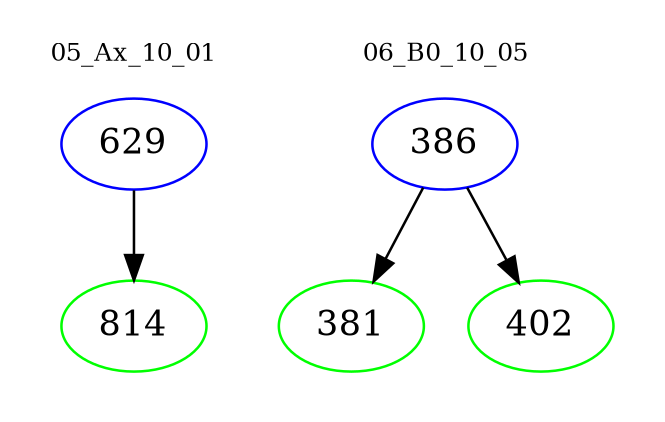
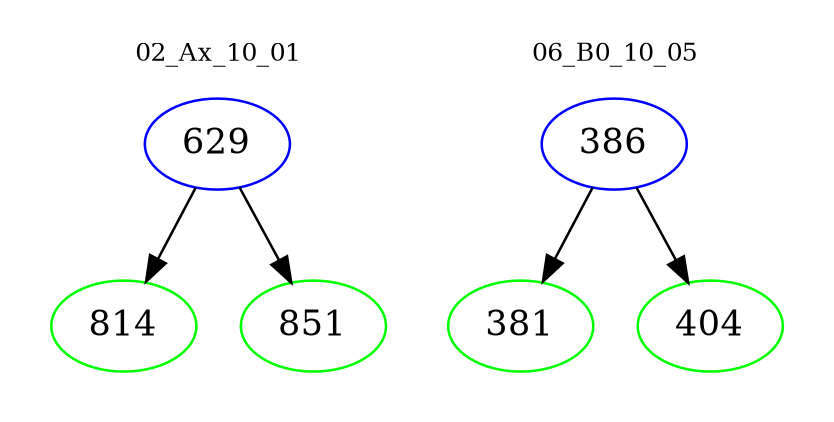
(134, 54) -> (219, 54)
none -> (313, 326)
(541, 326) -> (710, 326)
